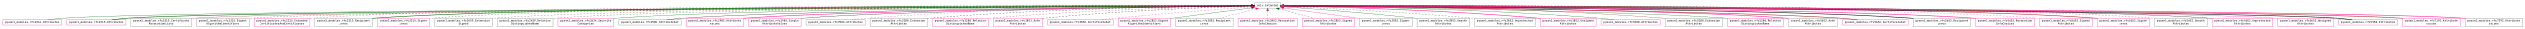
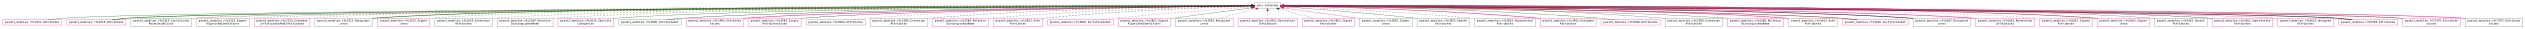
(1719, 7) -> (1719, 7)
(464, 22) -> (464, 22)
